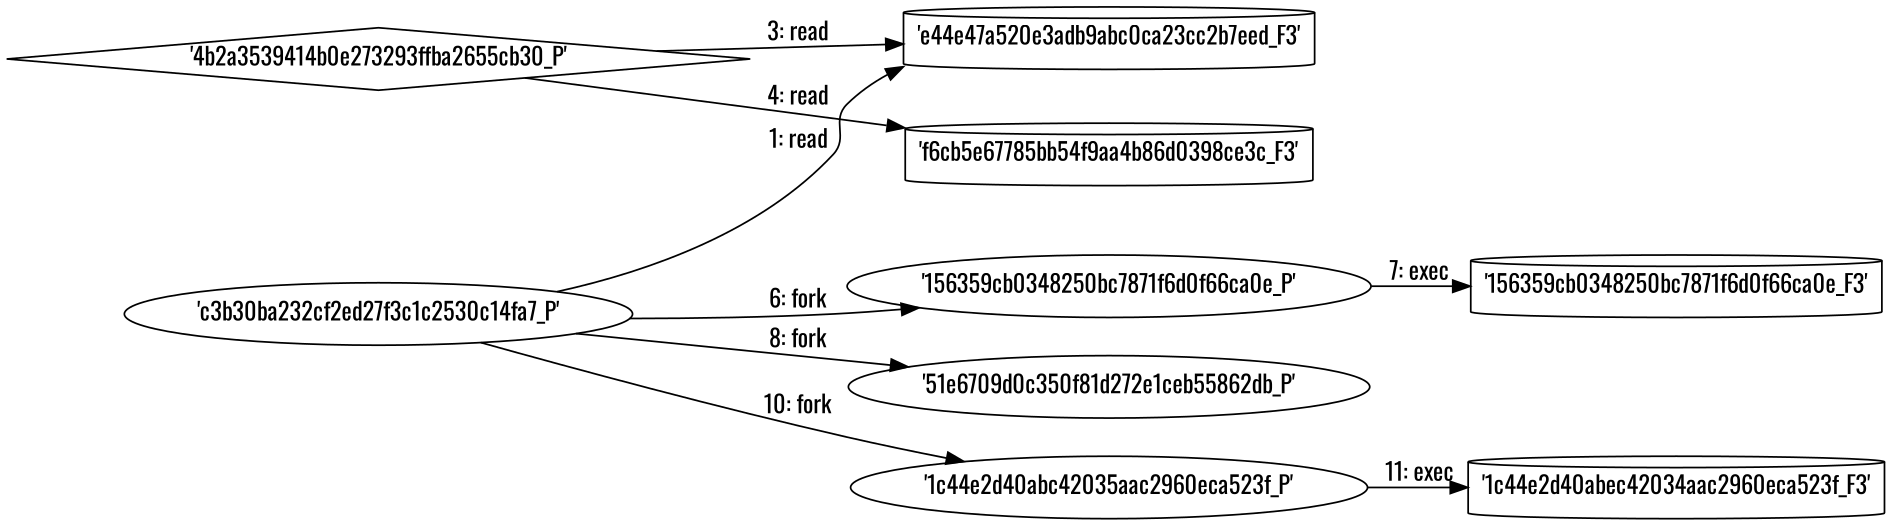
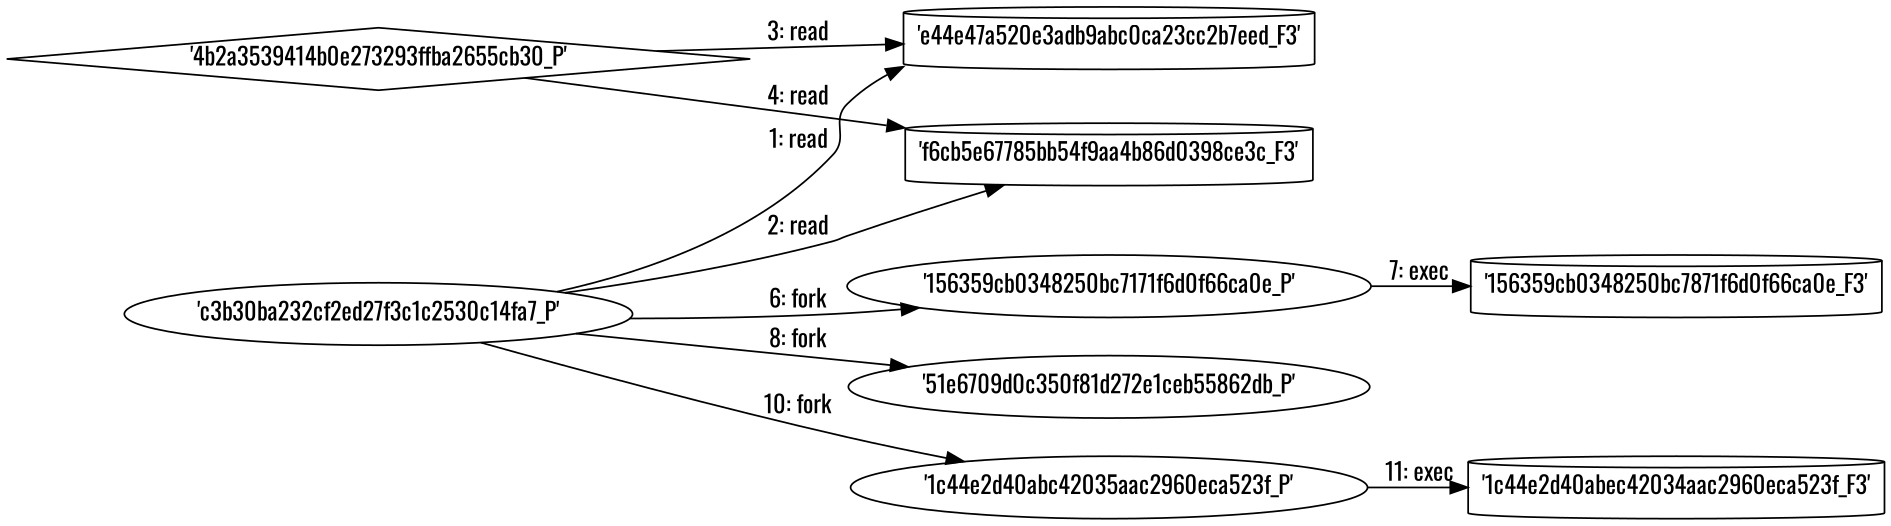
none -> (779, 254)
(1109, 286) -> (1109, 286)
